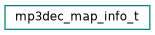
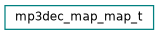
(77, 17) -> (79, 17)
